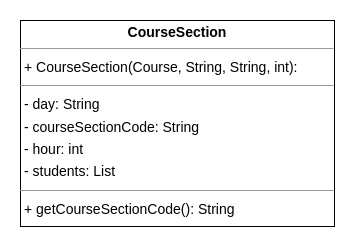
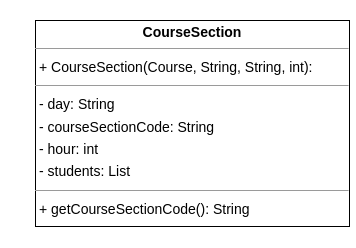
(178, 124) -> (193, 124)
